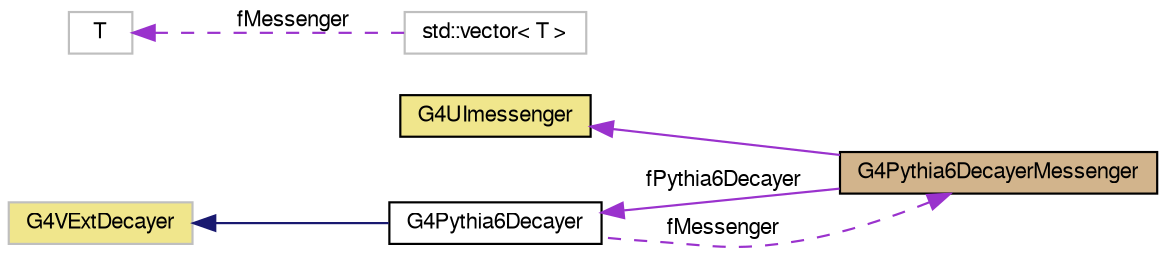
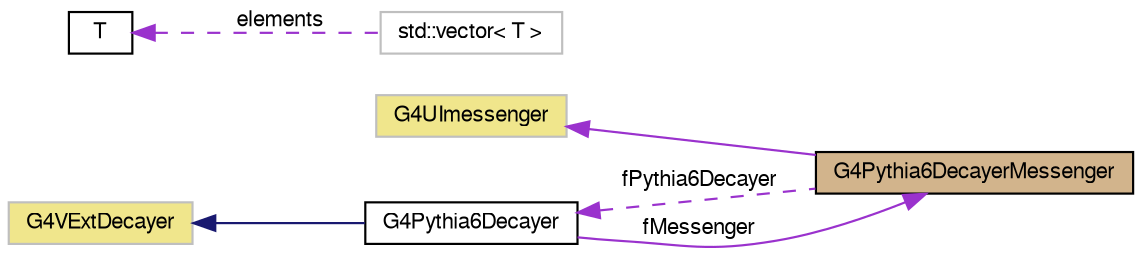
(291, 21) -> (279, 21)
(101, 33) -> (101, 33)
(495, 116) -> (471, 116)
(732, 199) -> (708, 199)
(768, 245) -> (744, 245)
